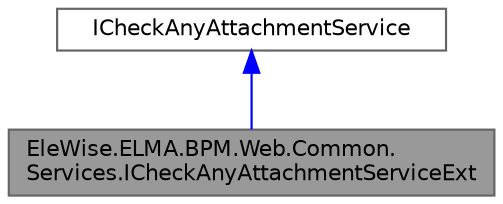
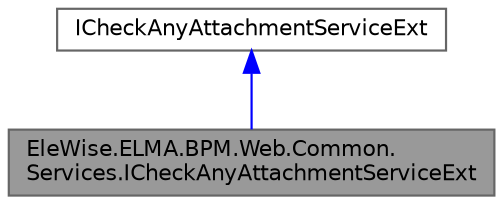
(252, 30) -> (252, 30)
